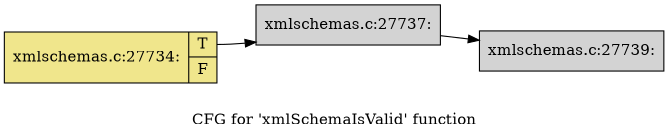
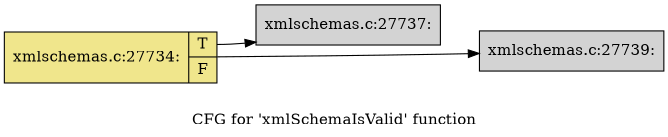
(454, 37) -> (343, 56)
